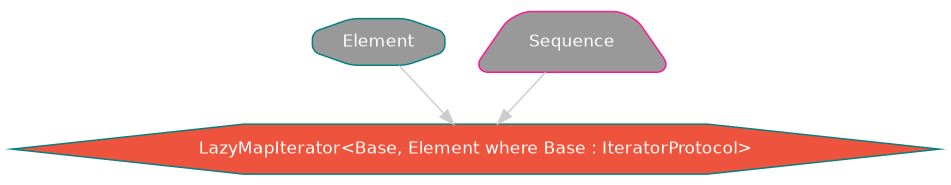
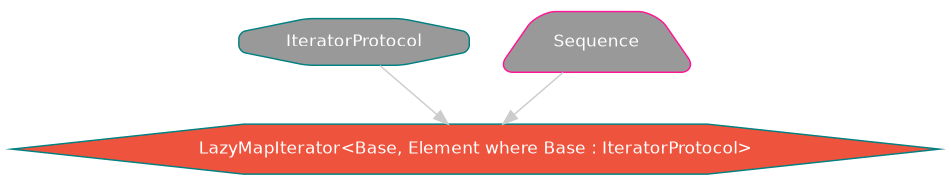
(379, 42) -> (354, 42)
